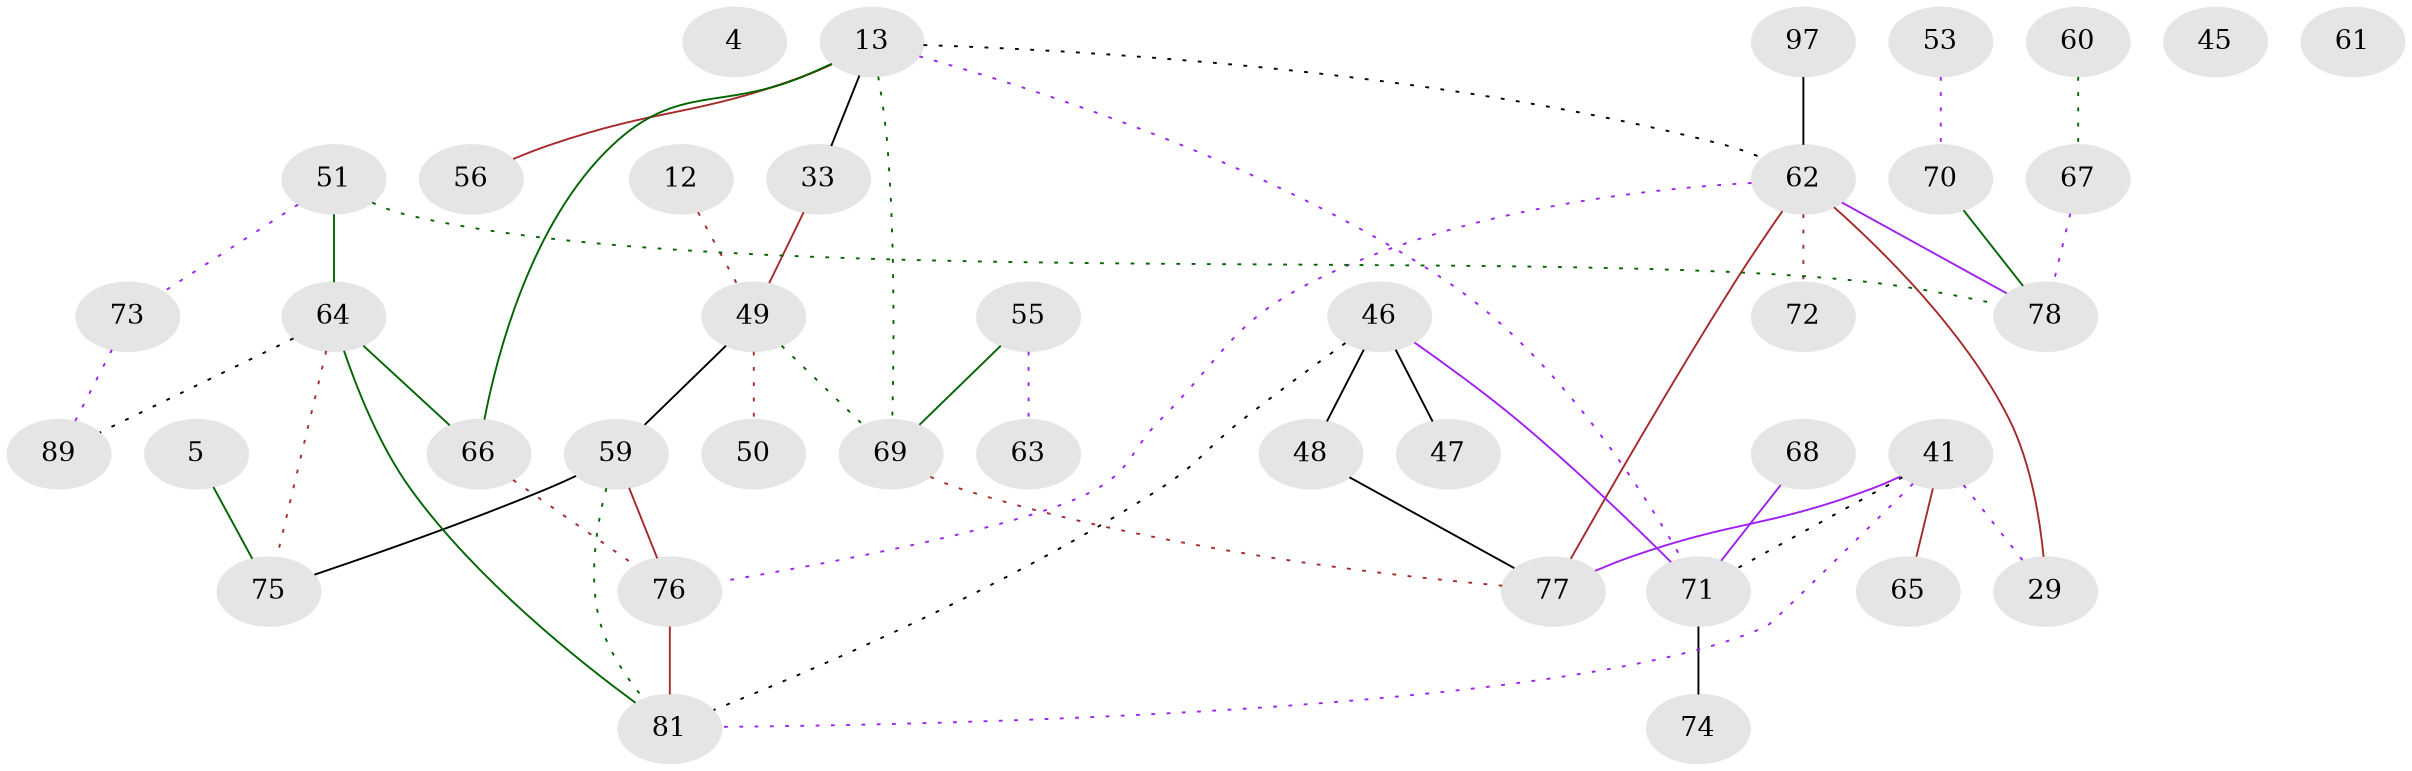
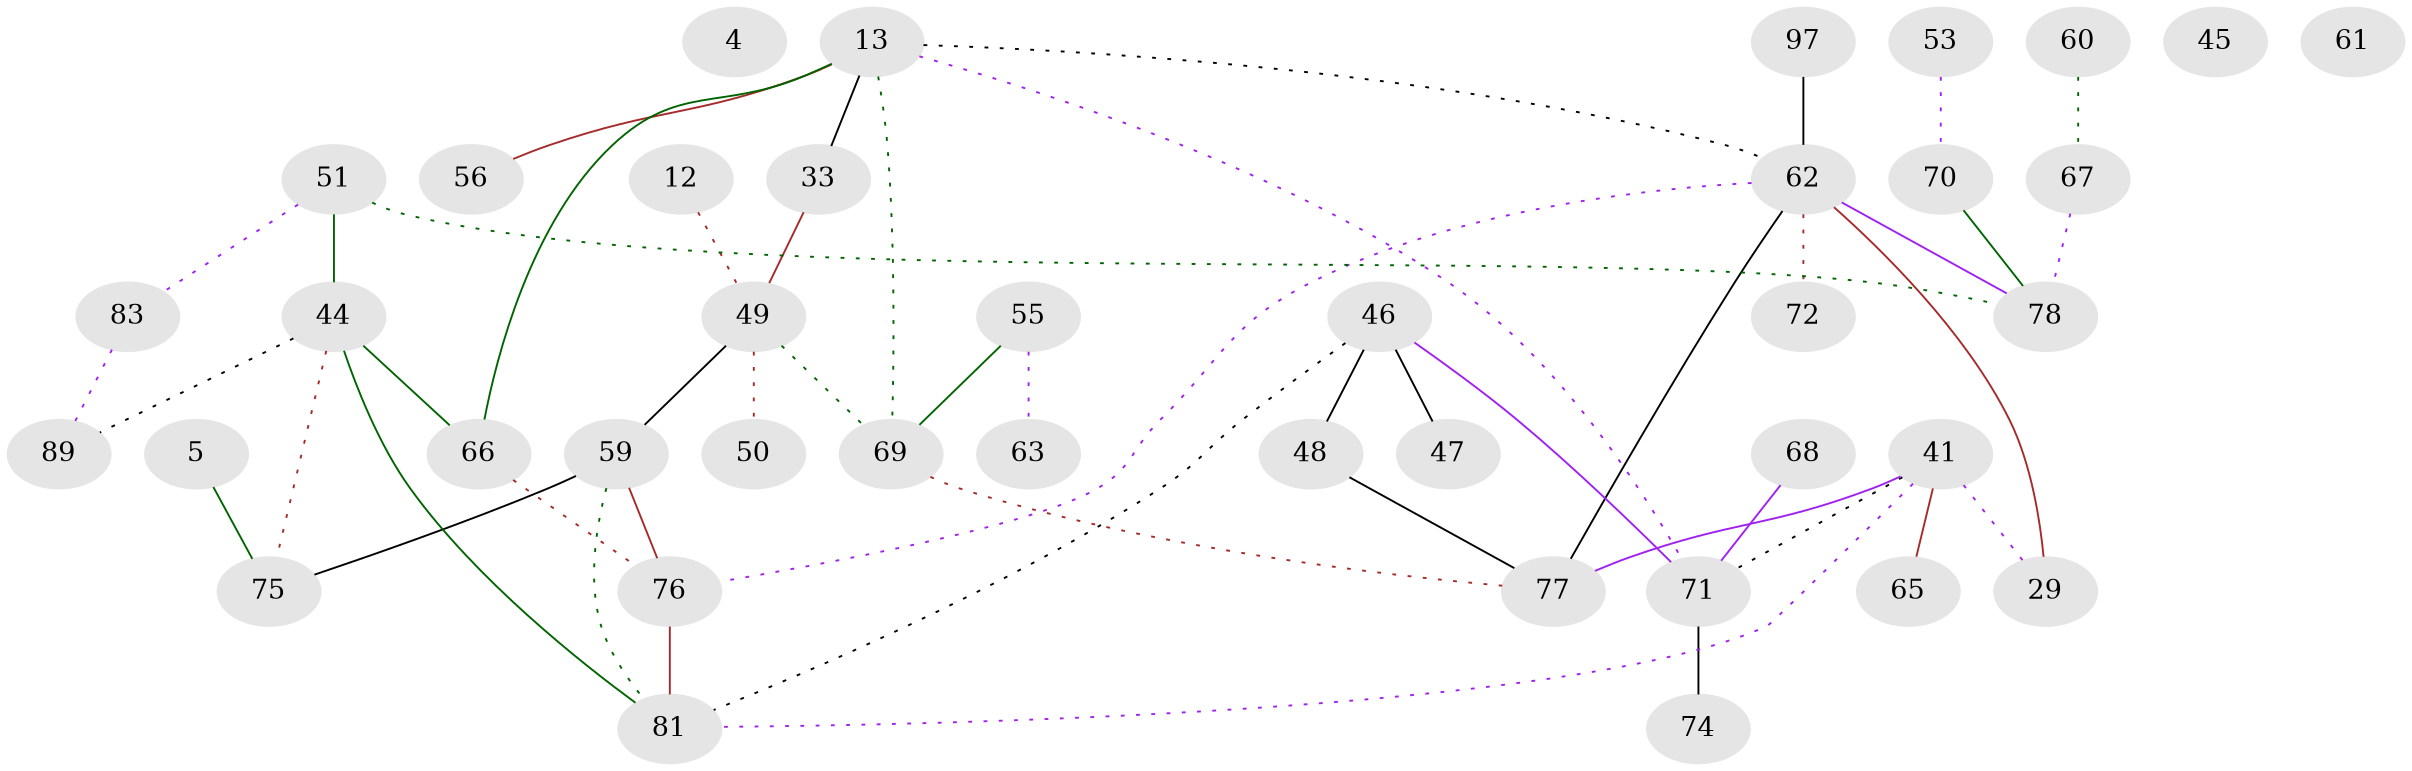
(128, 317) -> (128, 317)
(334, 317) -> (334, 317)
(1673, 383) -> (1673, 383)
